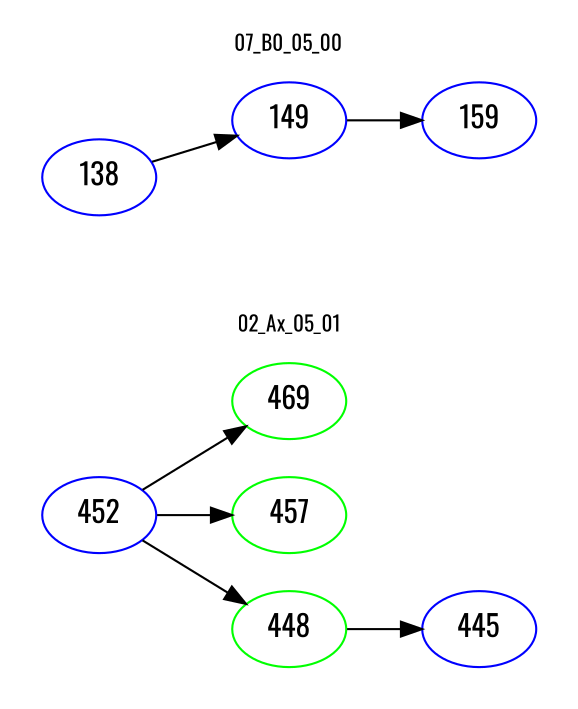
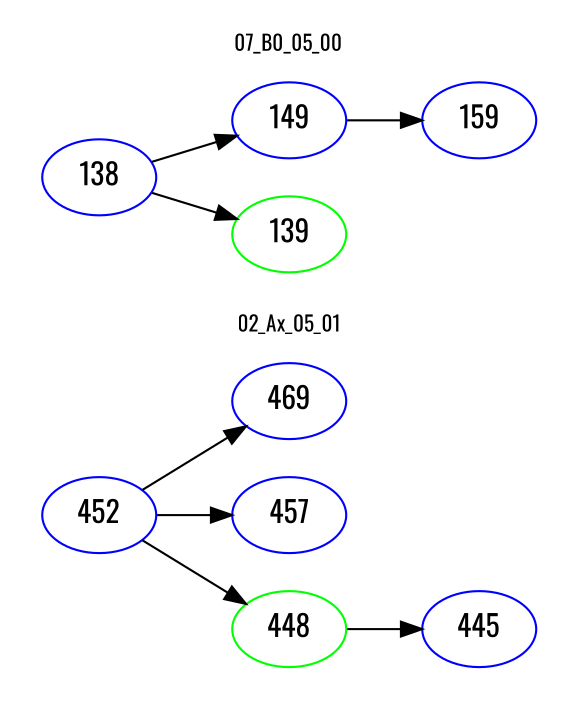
none -> (289, 234)
(289, 401) -> (289, 401)
(289, 515) -> (289, 515)
